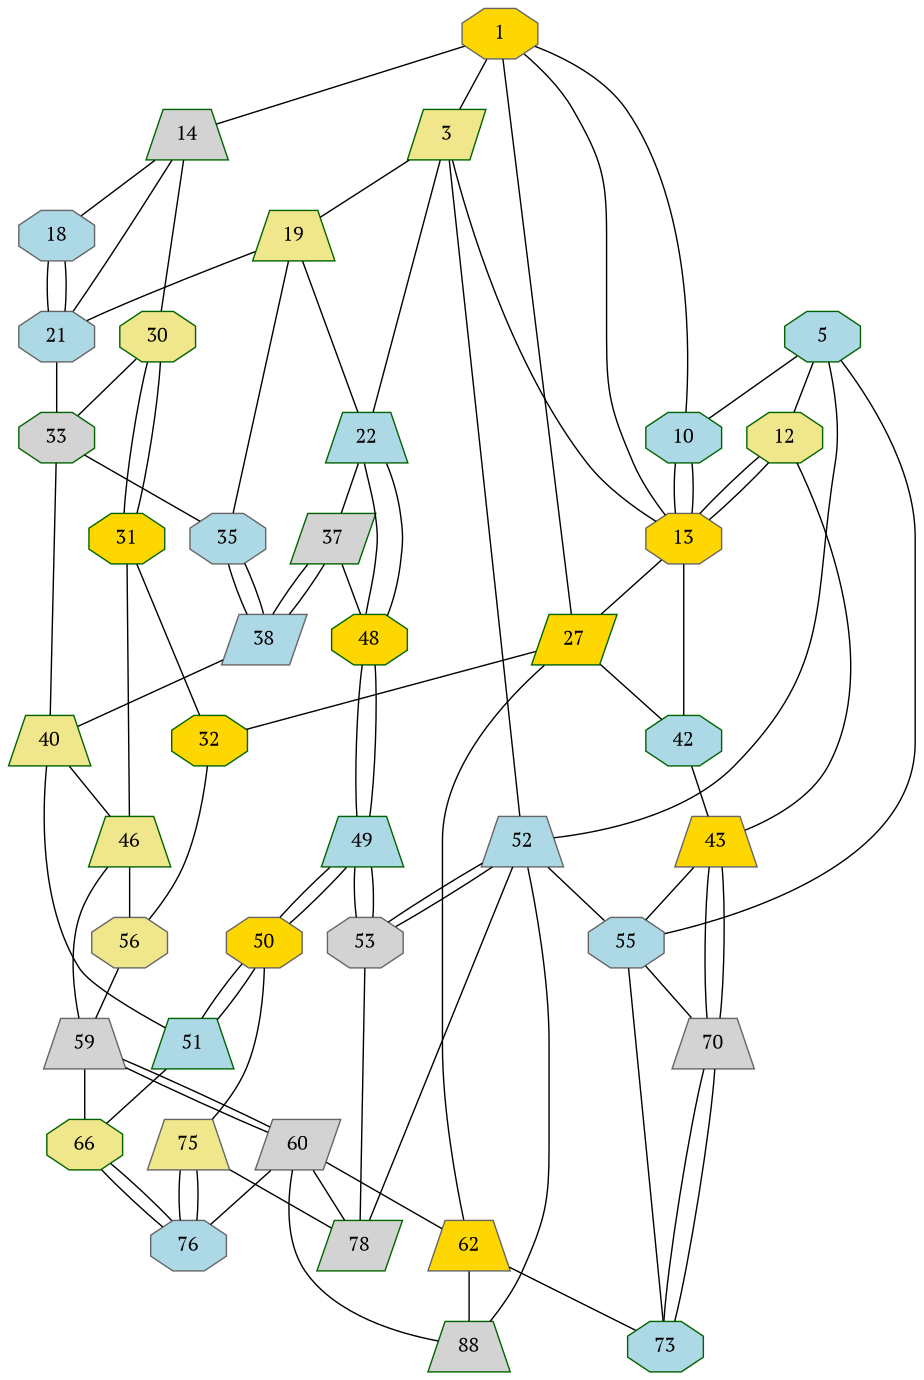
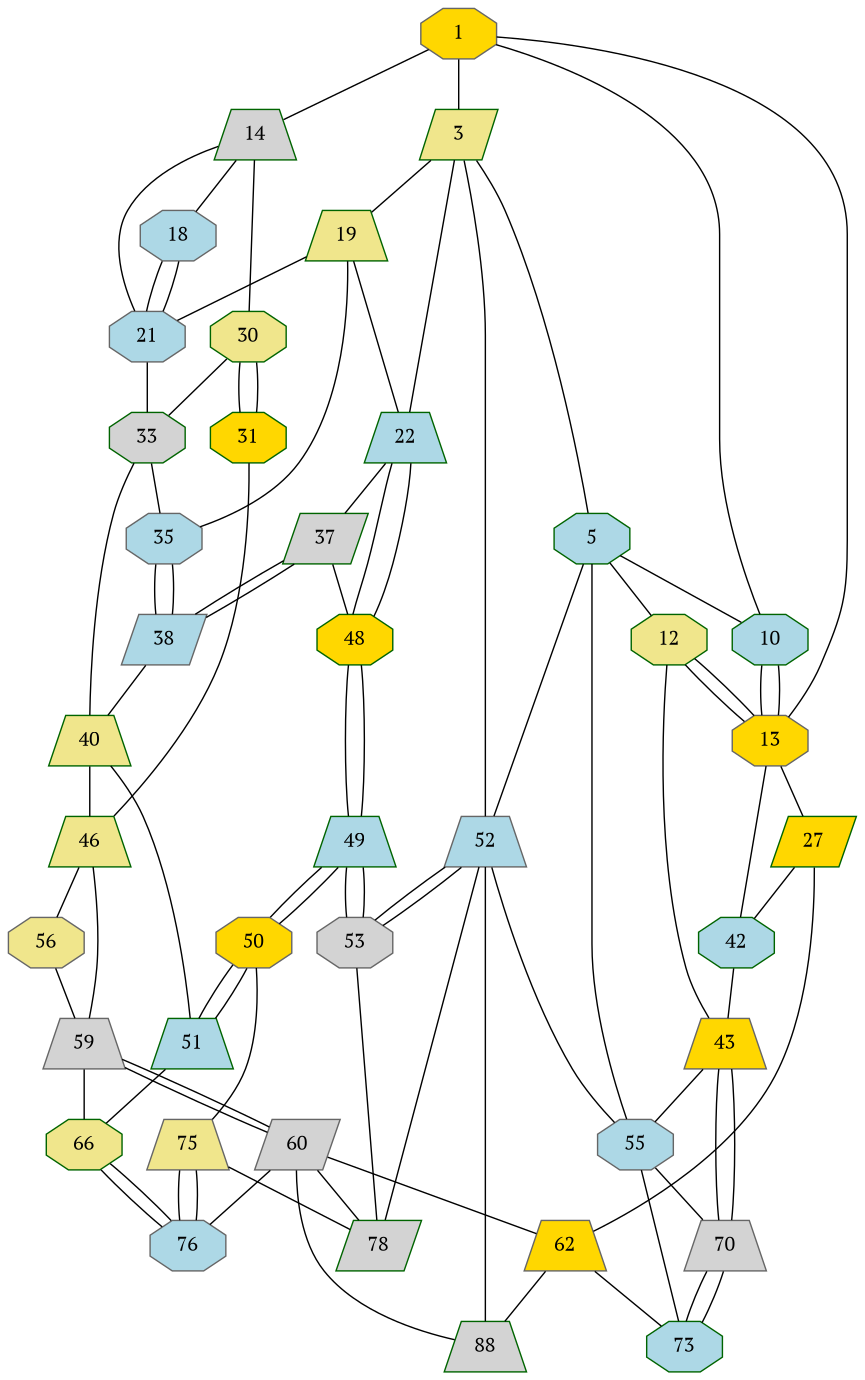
(537, 337) -> none
(525, 359) -> (547, 332)
(210, 741) -> none
